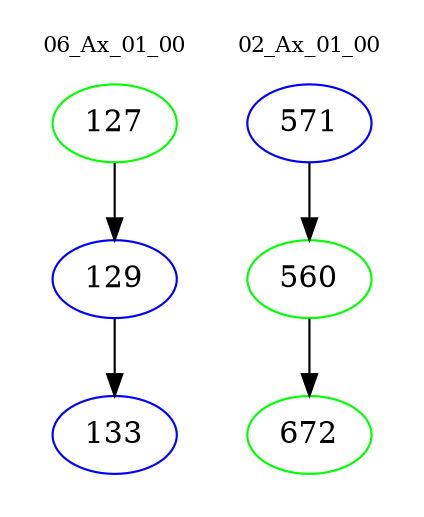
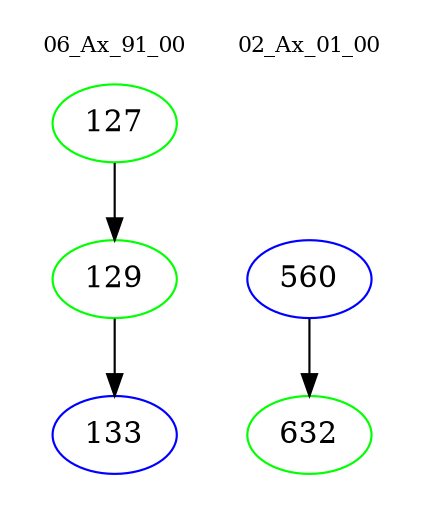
(115, 47) -> (115, 47)
(309, 123) -> none
(115, 279) -> (115, 279)
(309, 279) -> (309, 279)
(309, 435) -> (309, 435)
